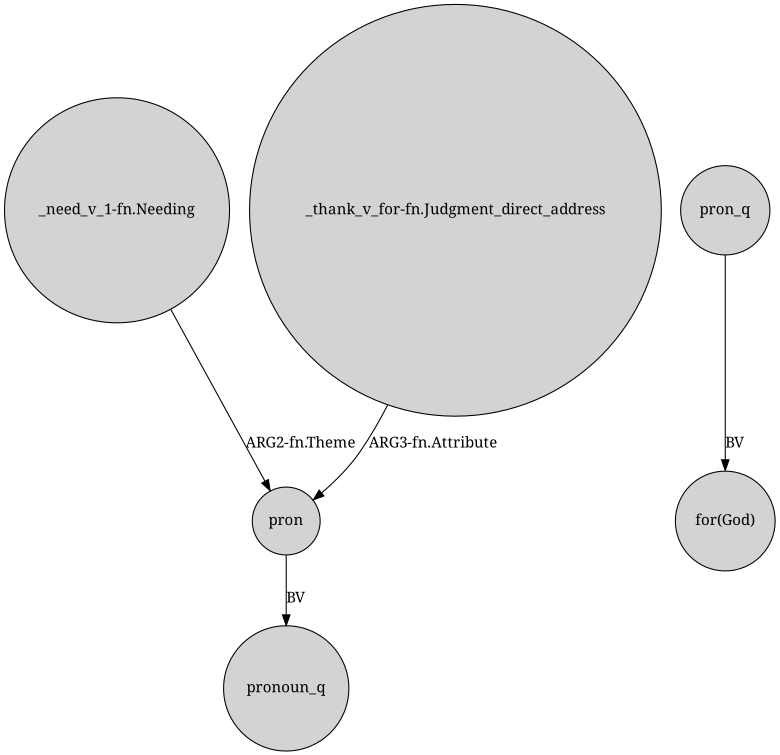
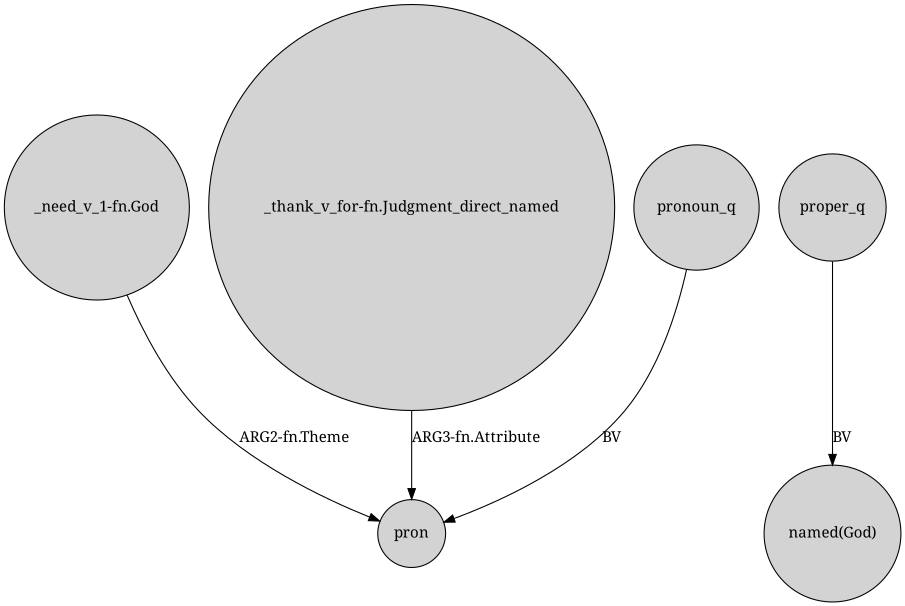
(117, 210) -> (97, 208)
(455, 210) -> (412, 208)
(725, 210) -> (833, 208)
(725, 521) -> (833, 534)
(286, 585) -> (608, 428)
